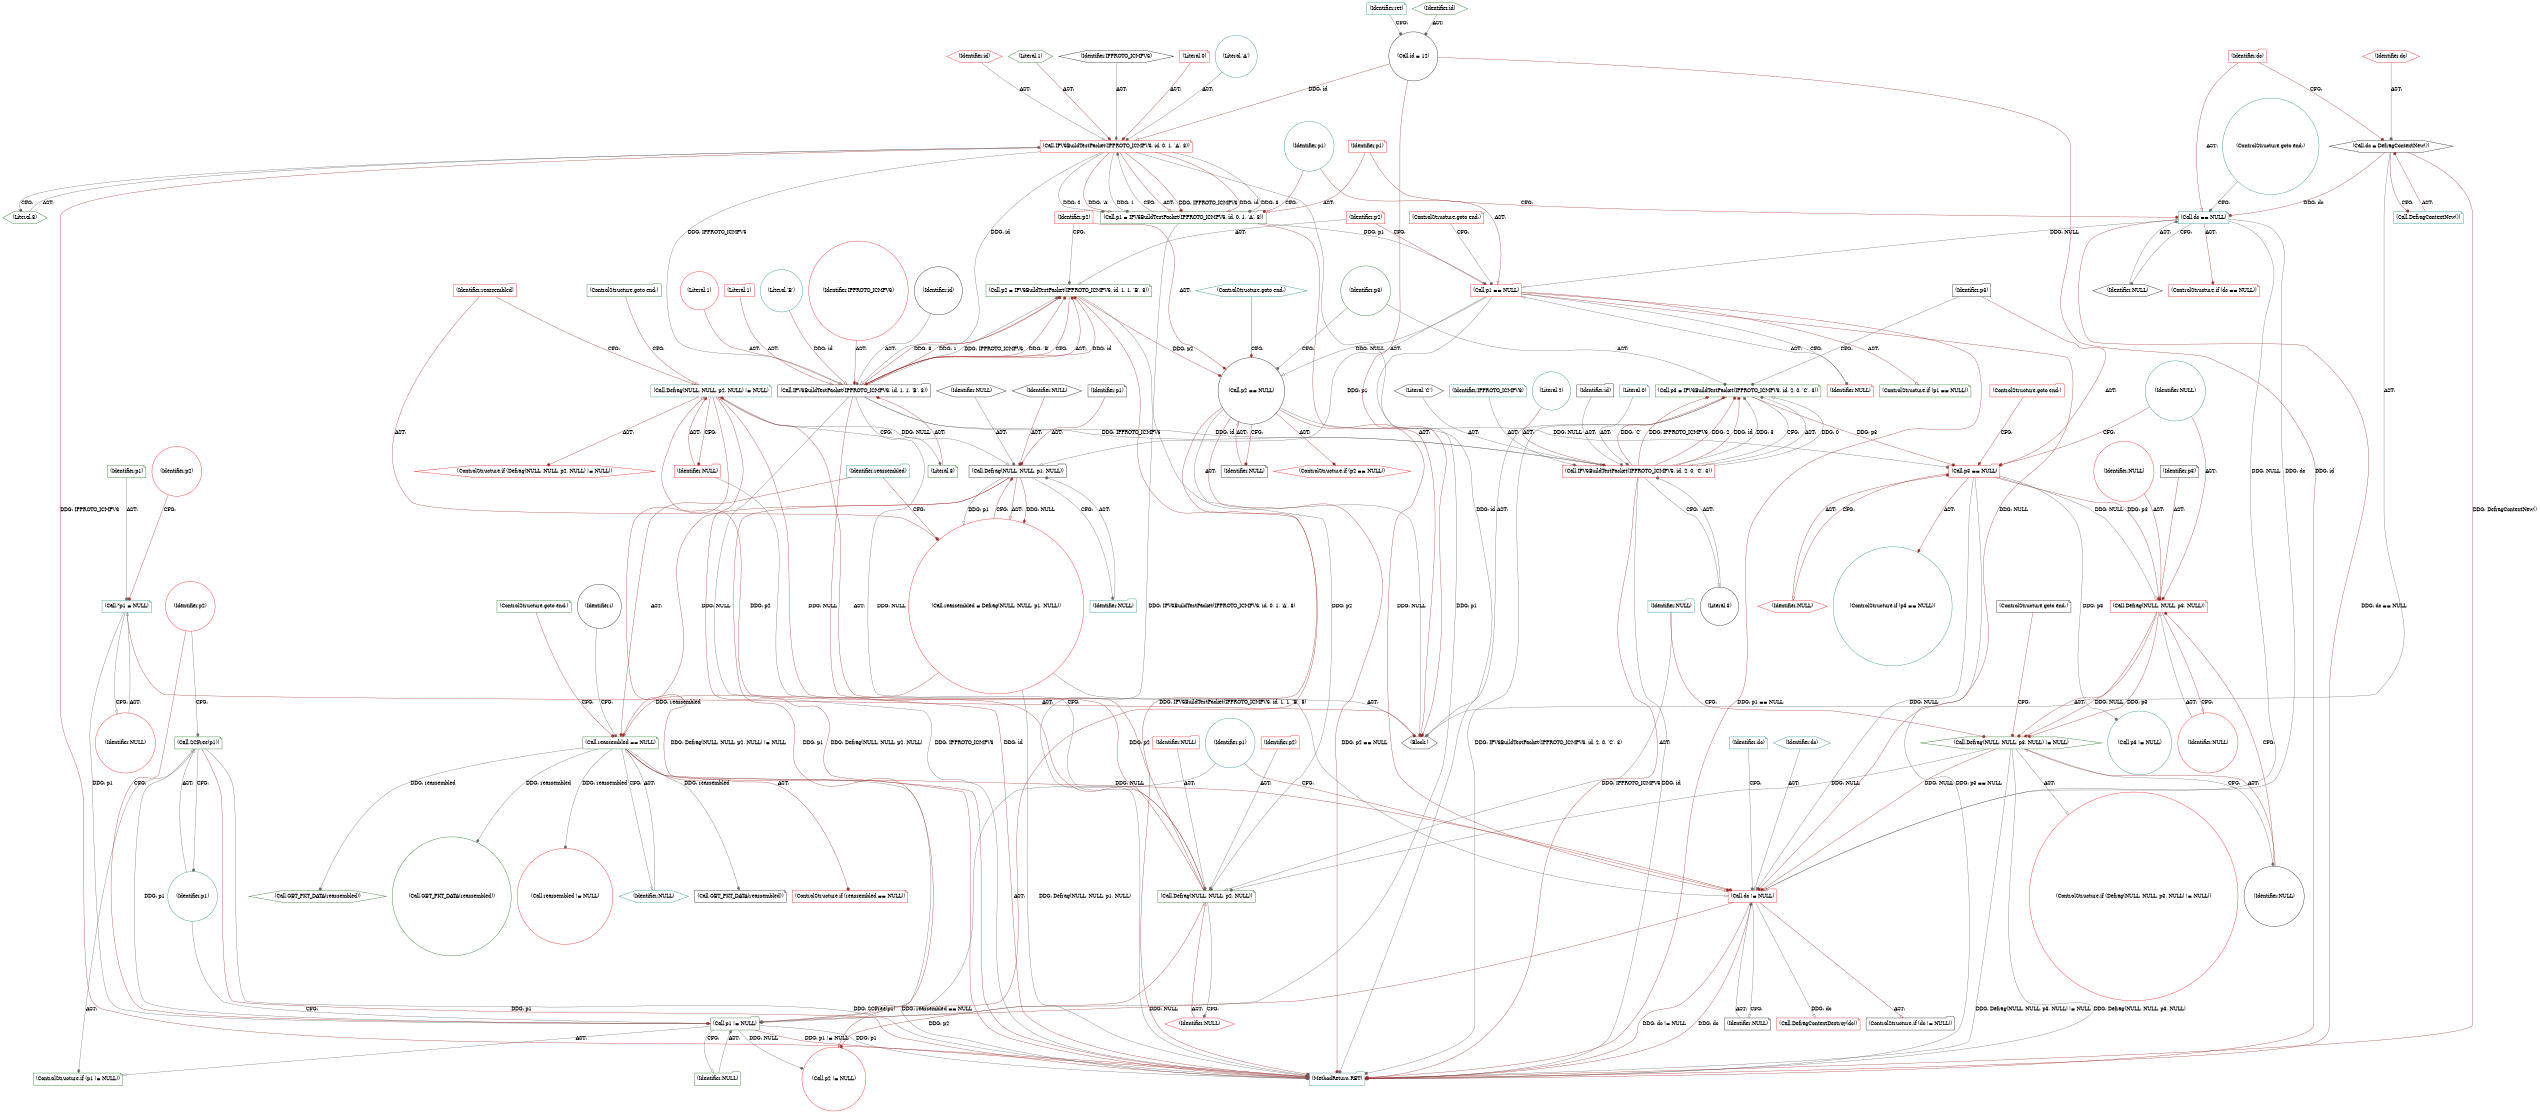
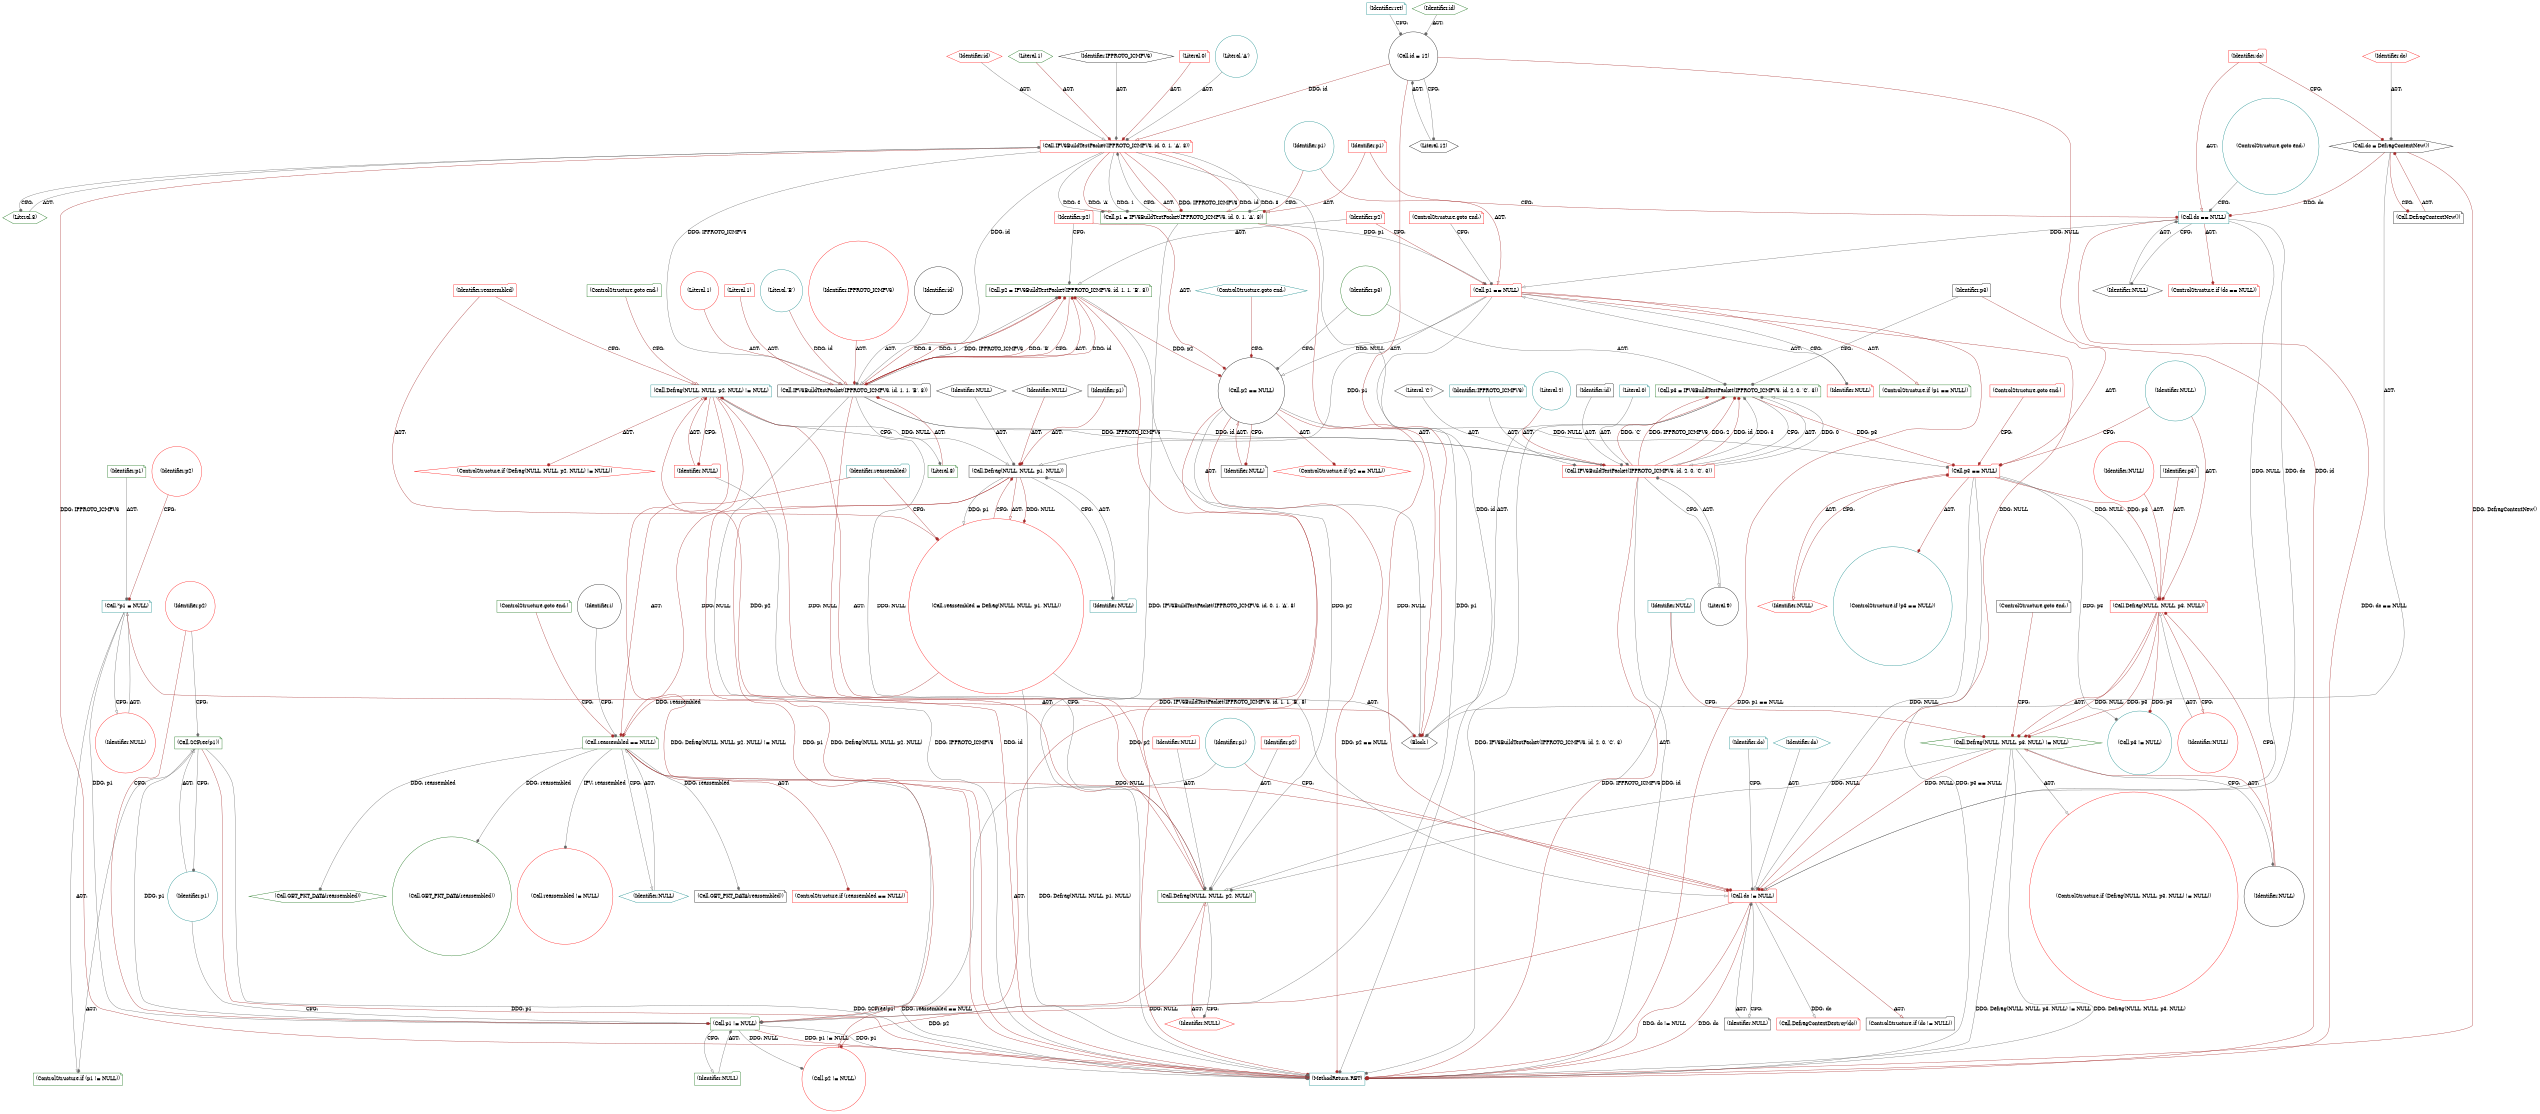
none -> (1434, 146)
(2428, 218) -> (2428, 218)
(1720, 606) -> (1720, 606)
none -> (2157, 661)
(605, 783) -> (605, 783)
(418, 1051) -> (73, 837)
